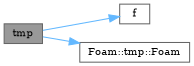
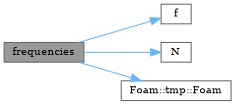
(23, 34) -> (44, 52)
none -> (176, 52)
